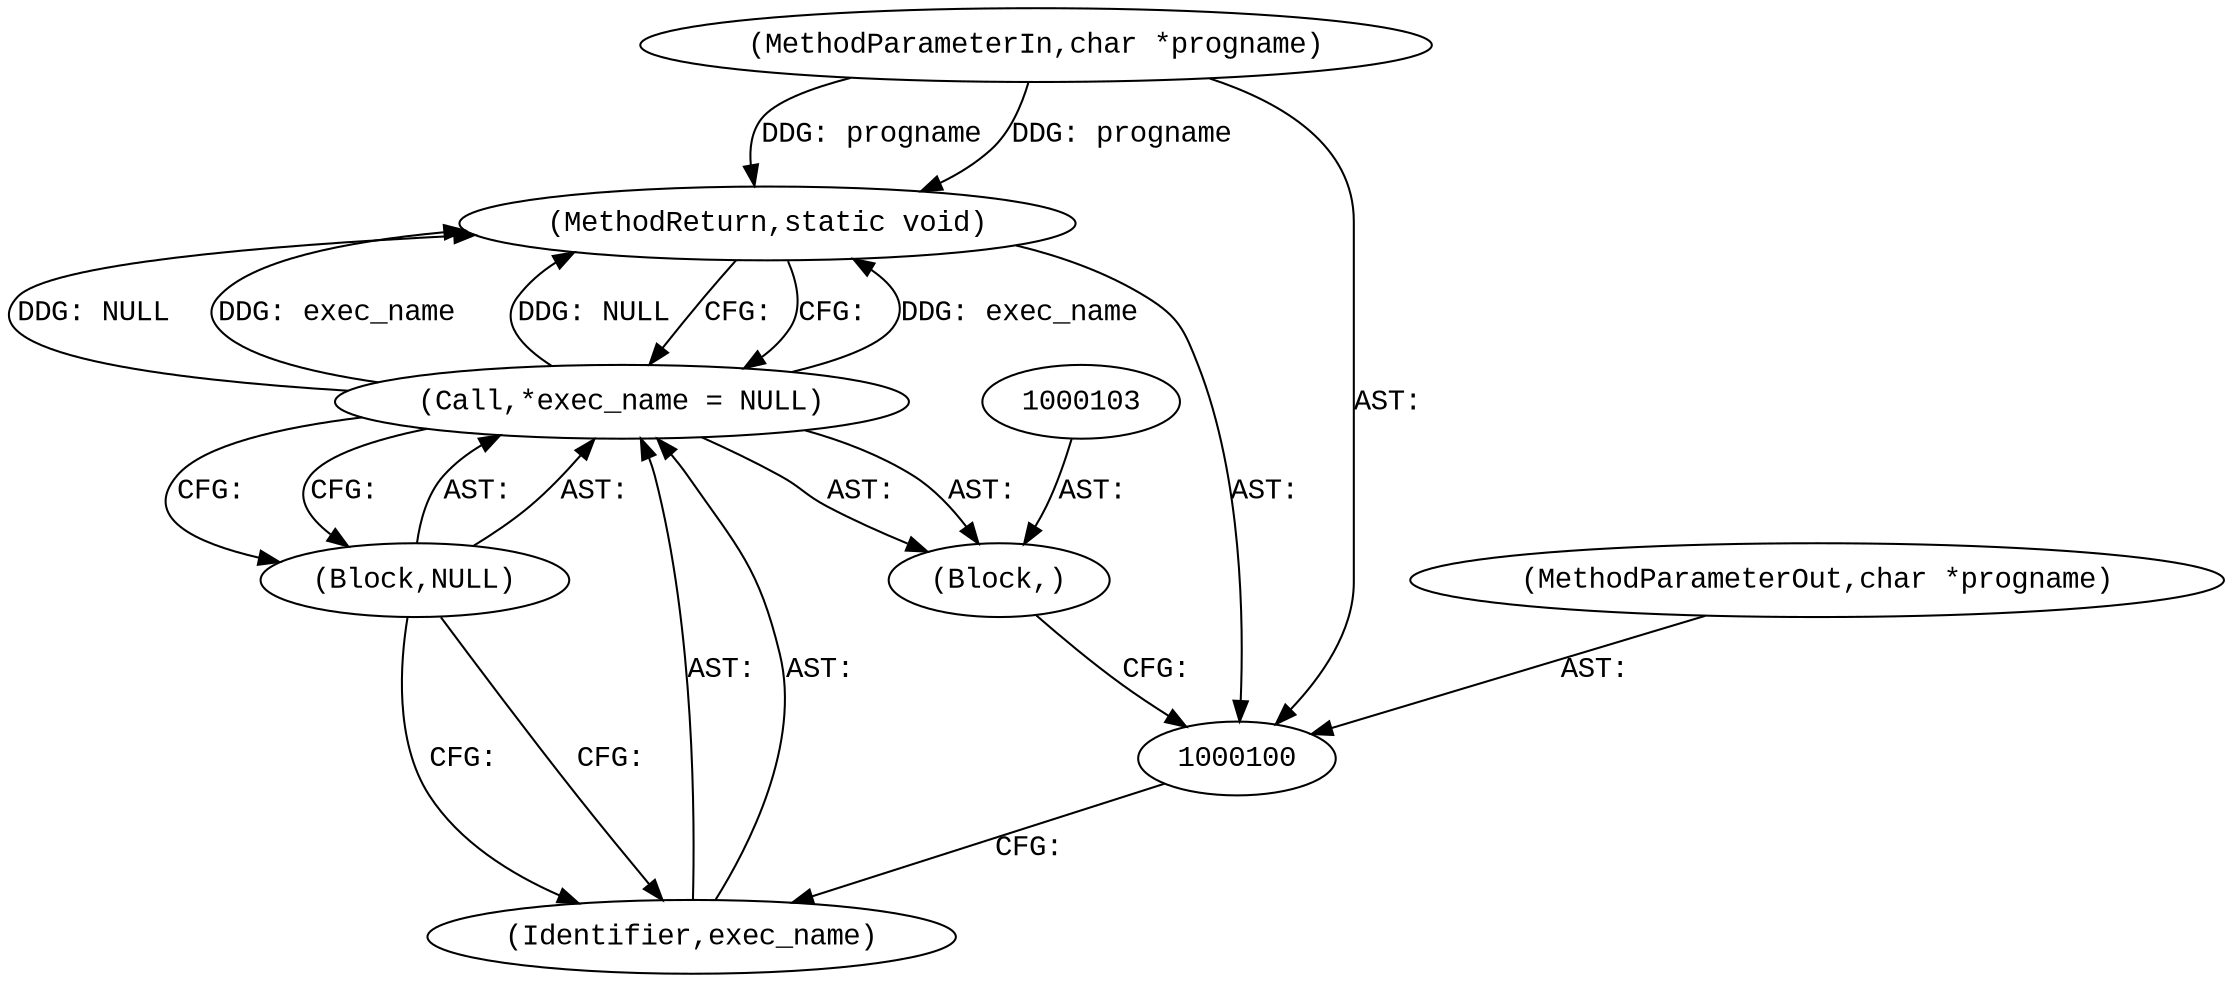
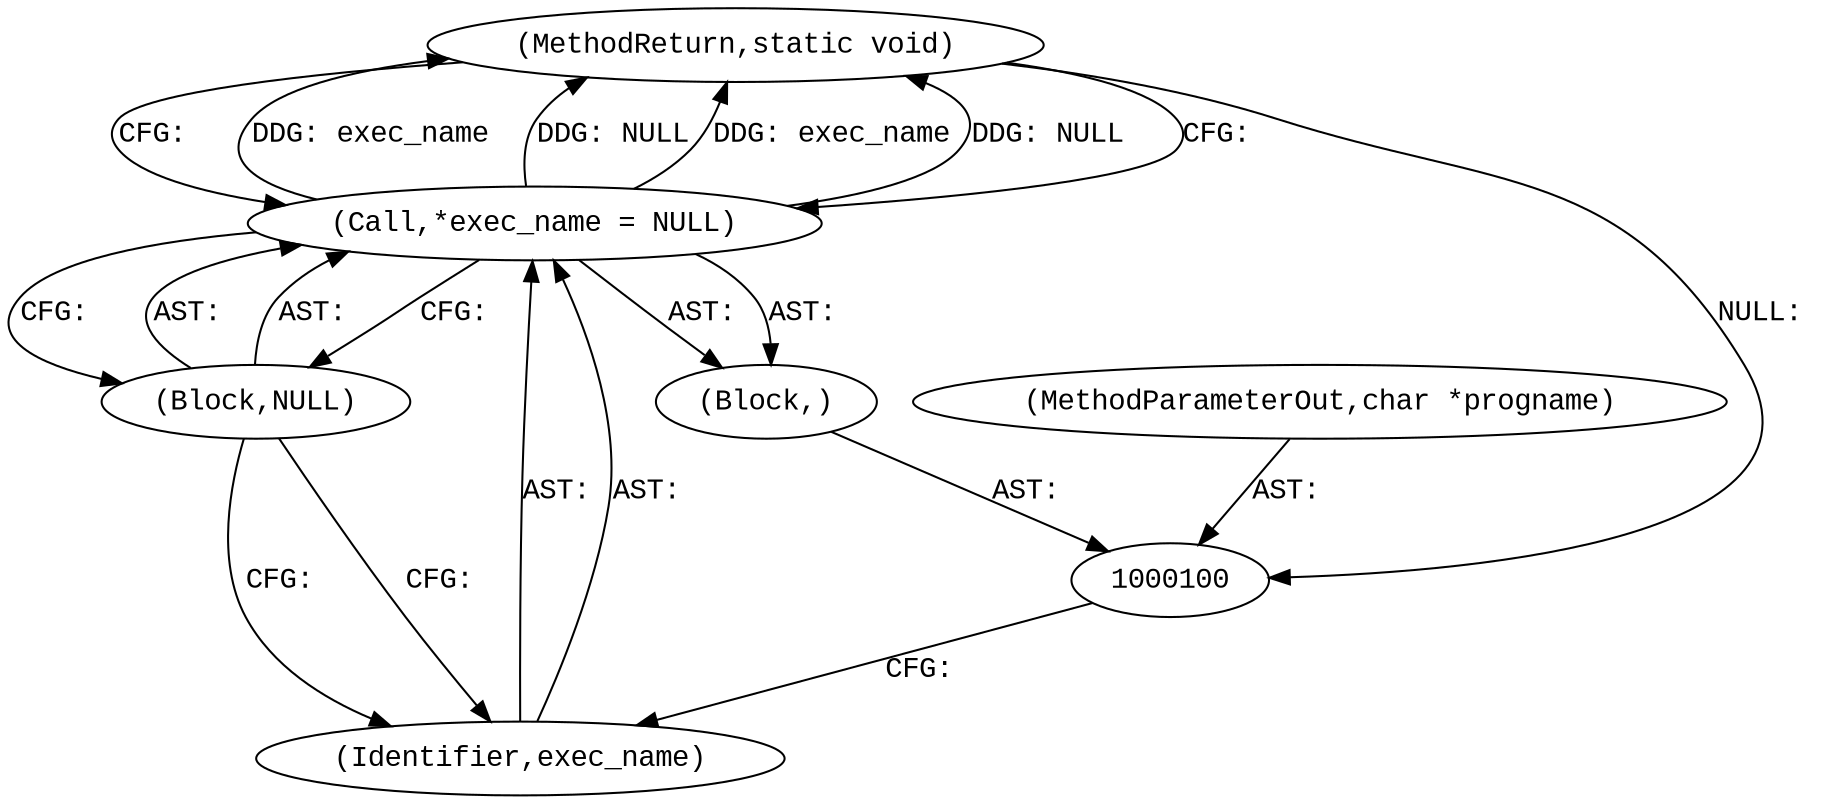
(1036, 45) -> none
(1081, 402) -> none
(1274, 491) -> (1769, 313)
(1165, 669) -> (1035, 491)
